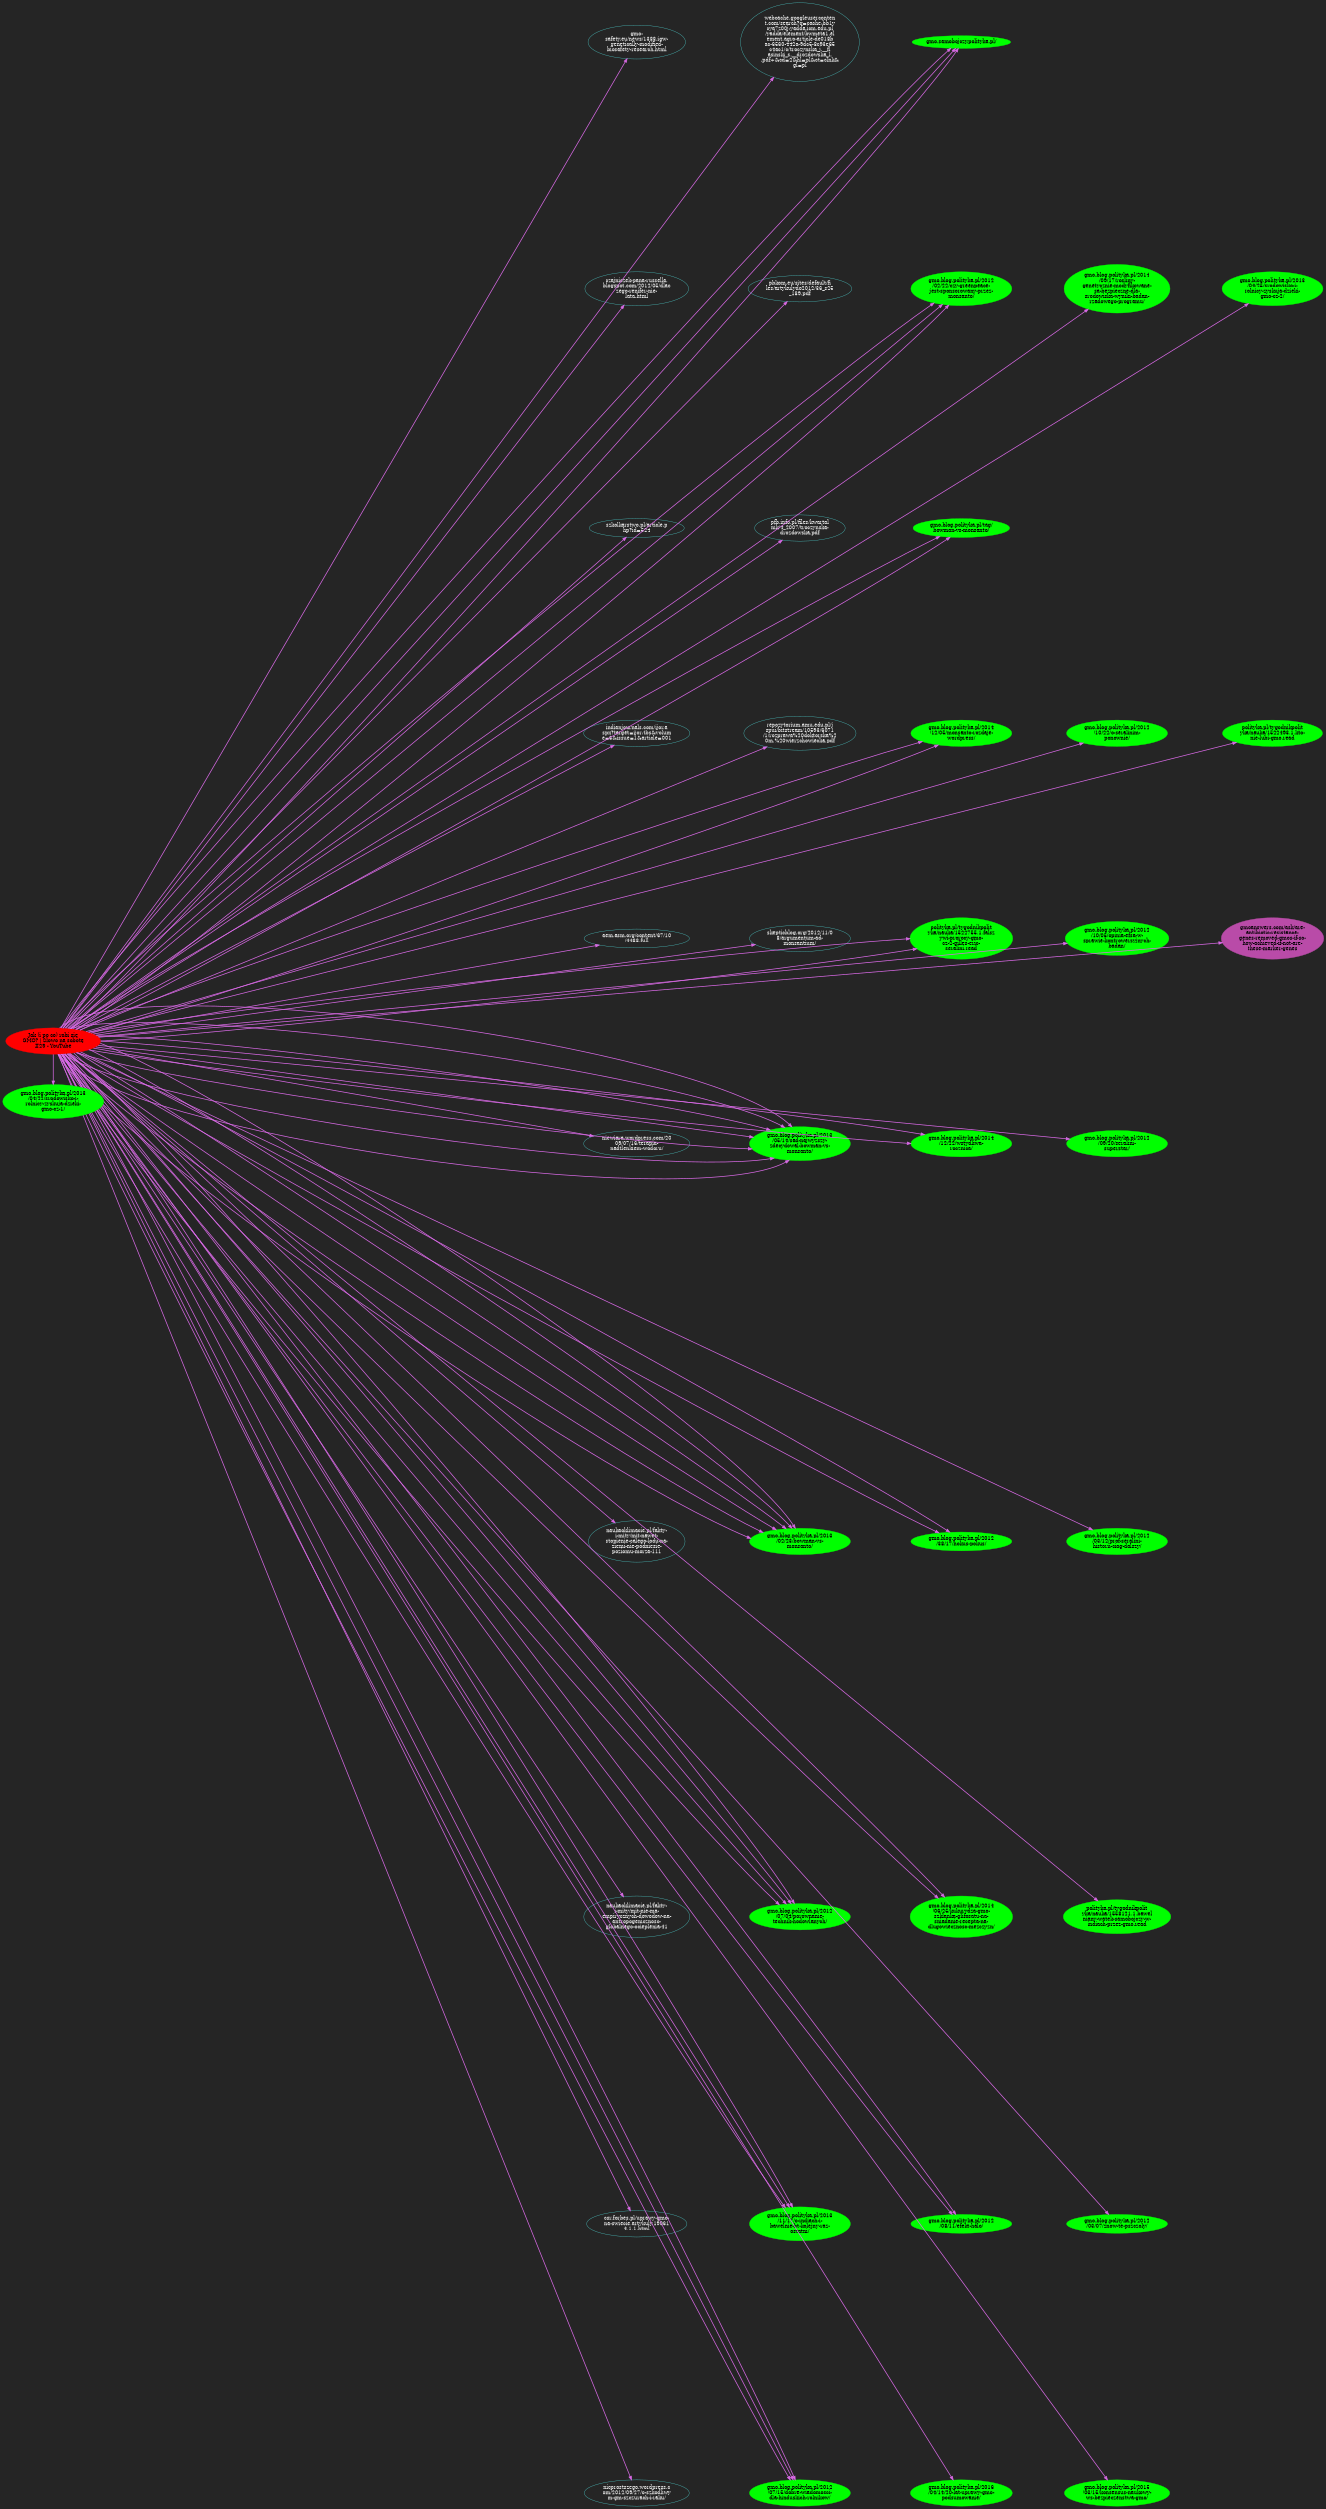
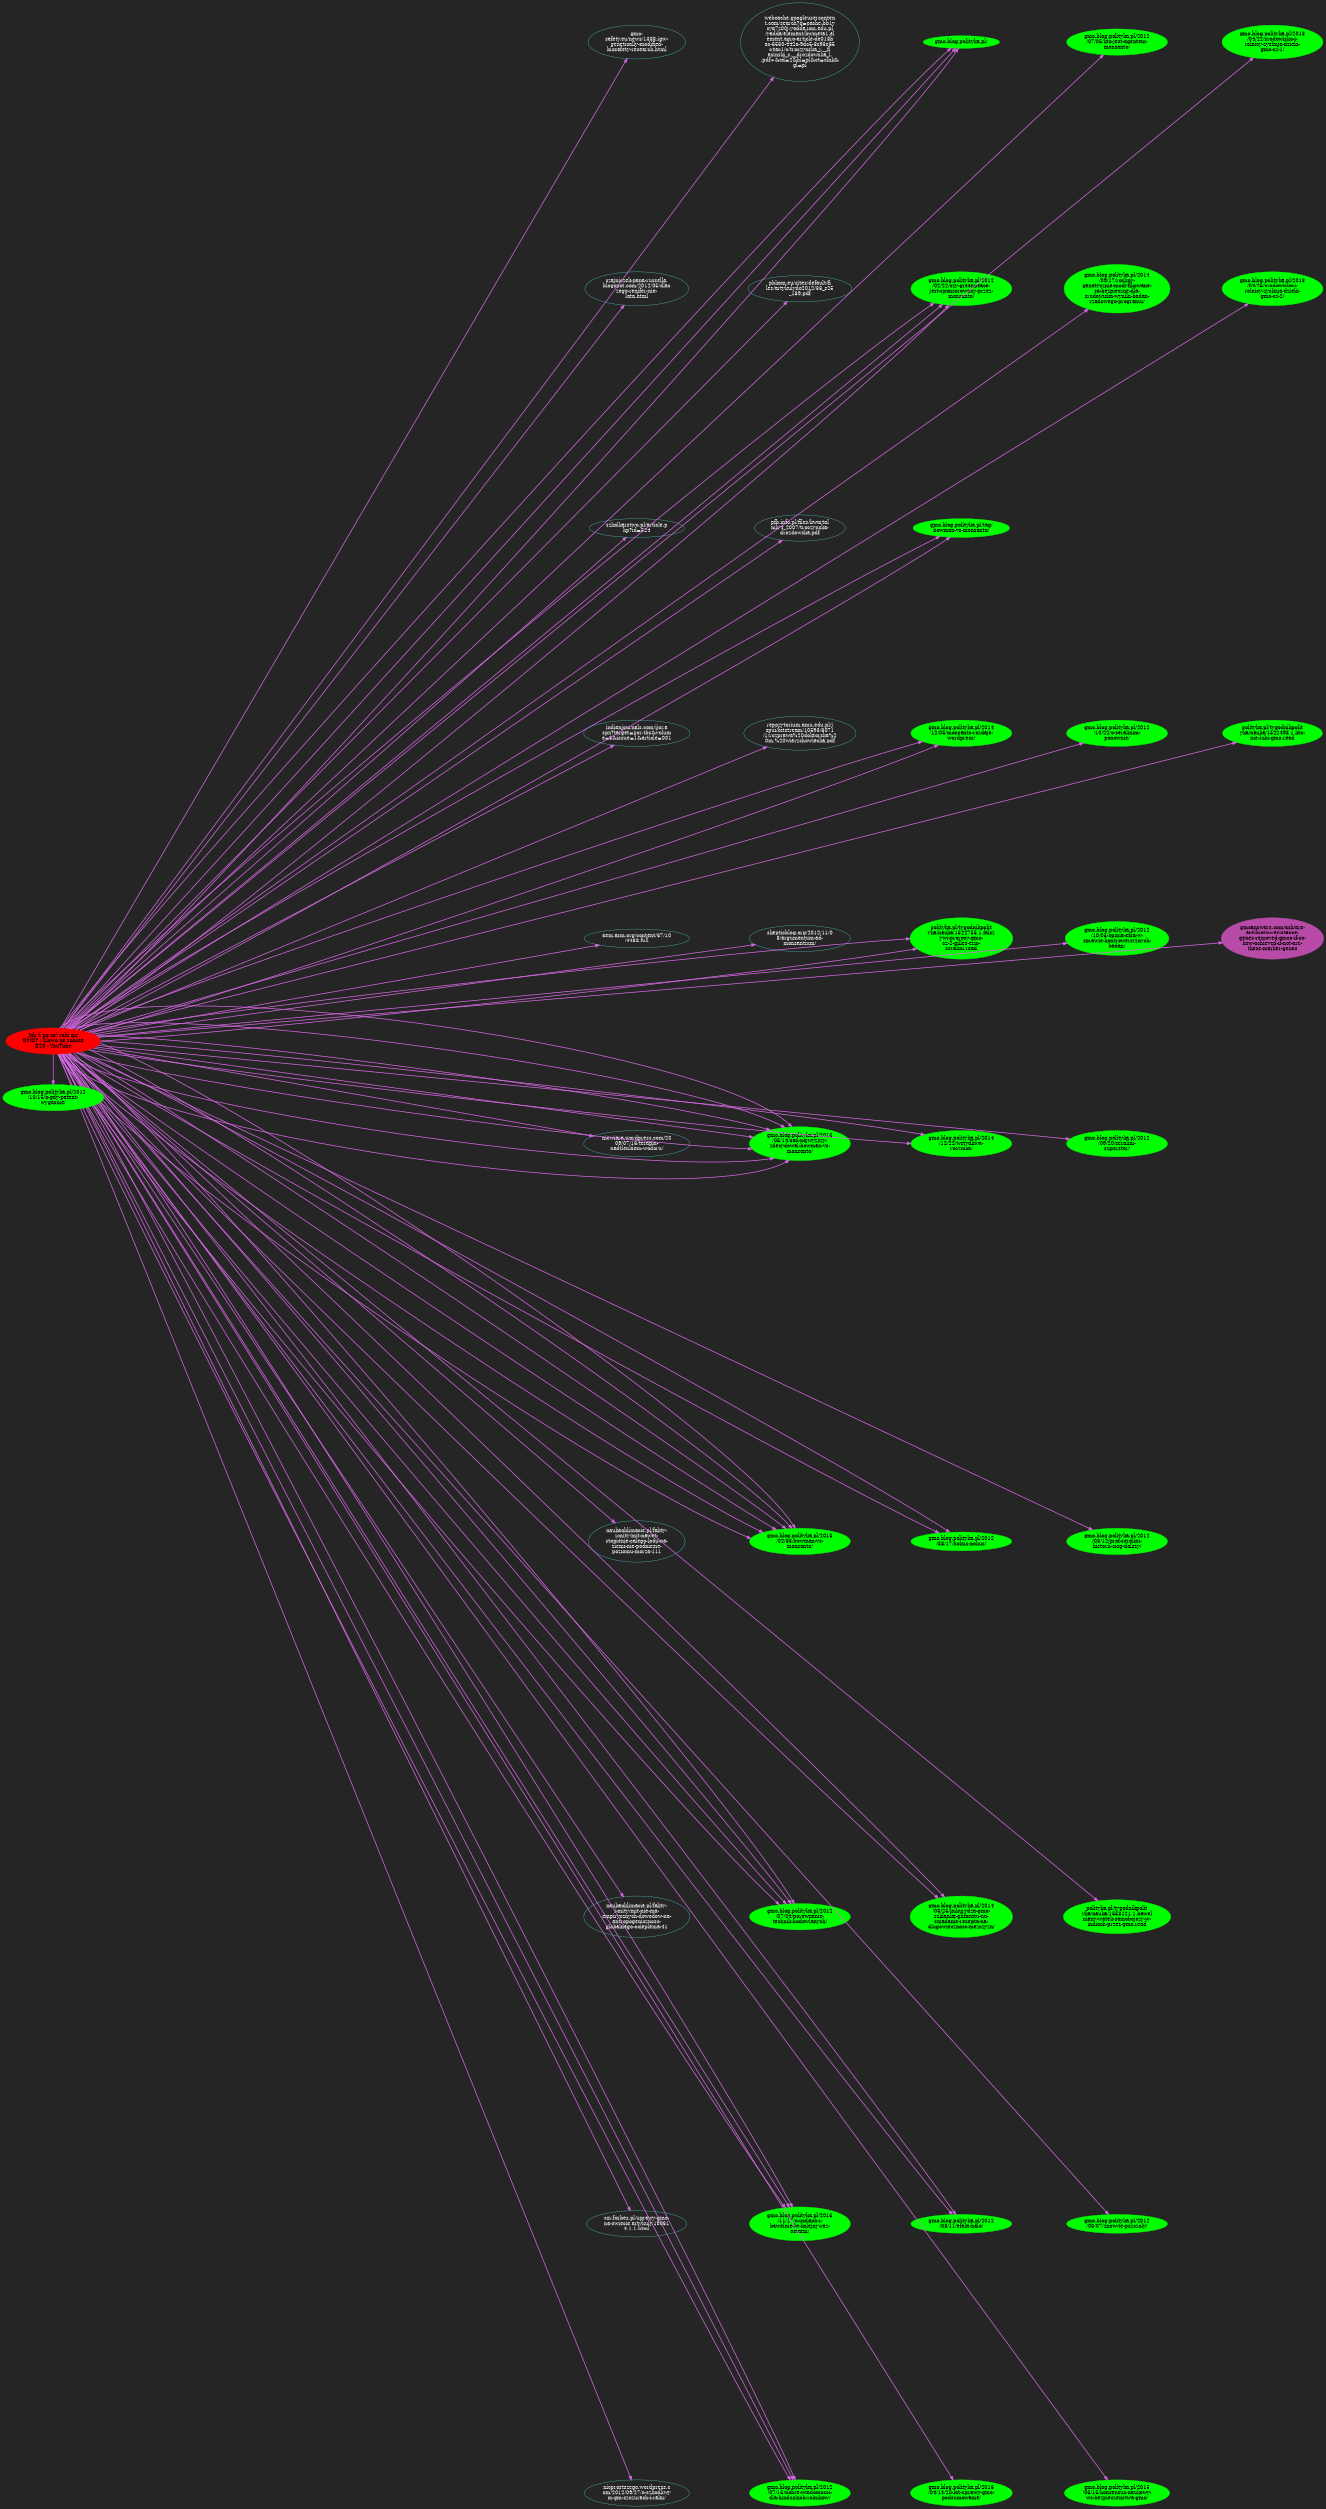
(961, 42) -> (961, 42)
none -> (1117, 42)
none -> (53, 1098)
(800, 1541) -> (800, 1541)
